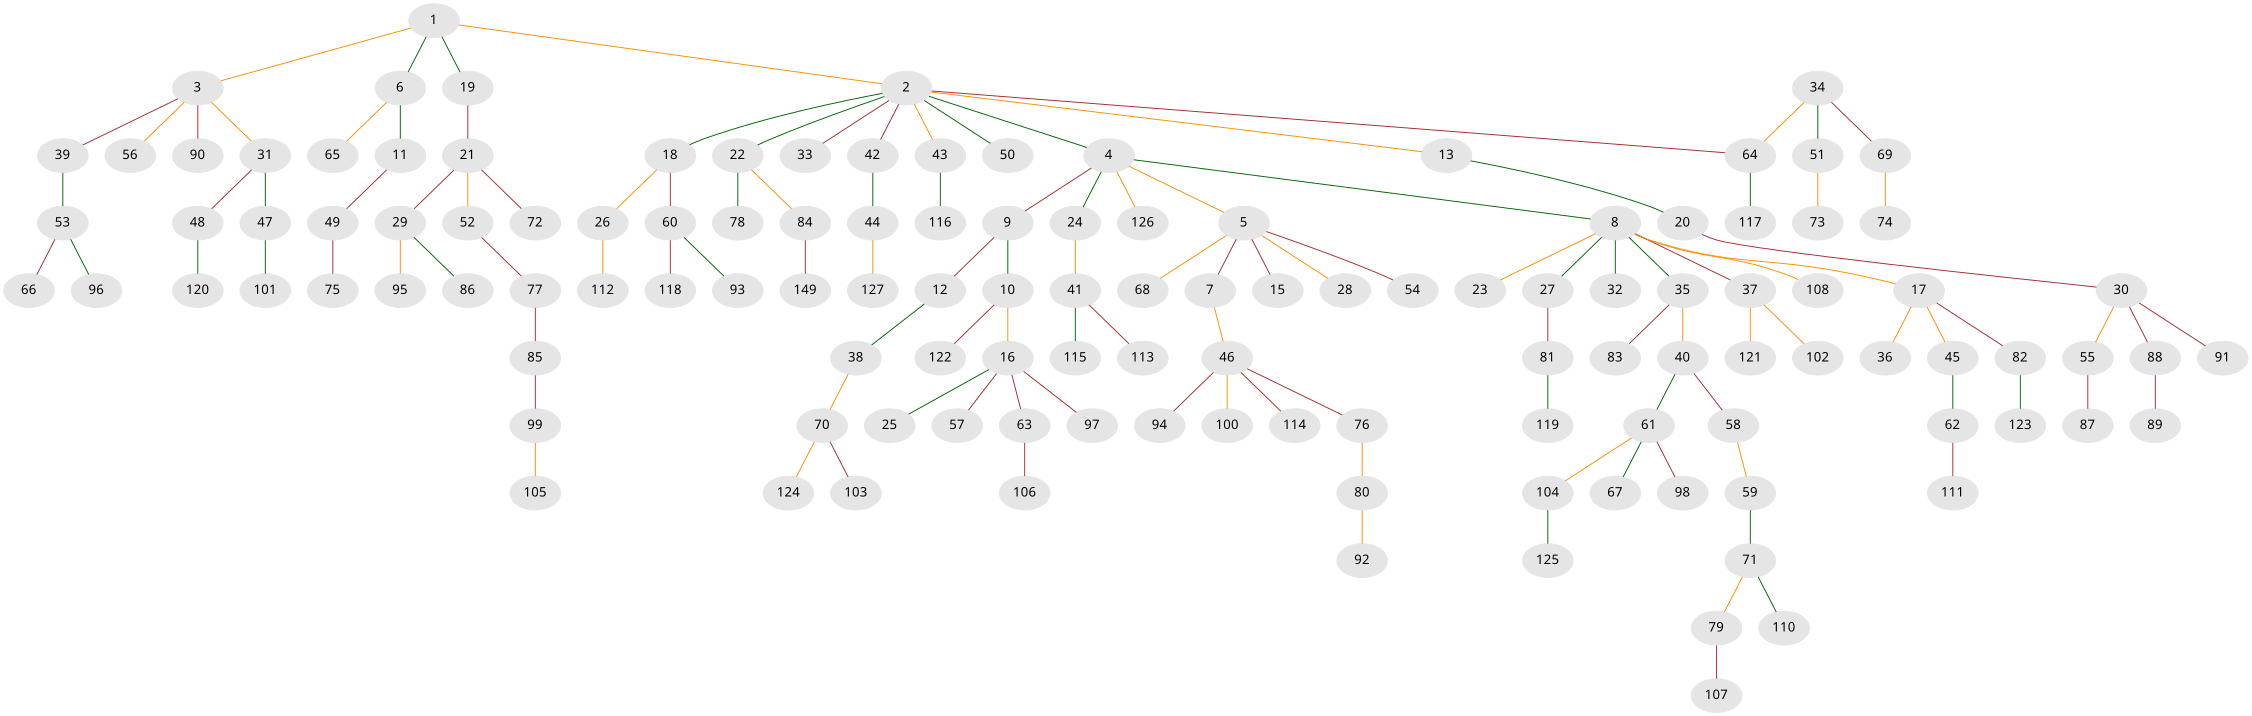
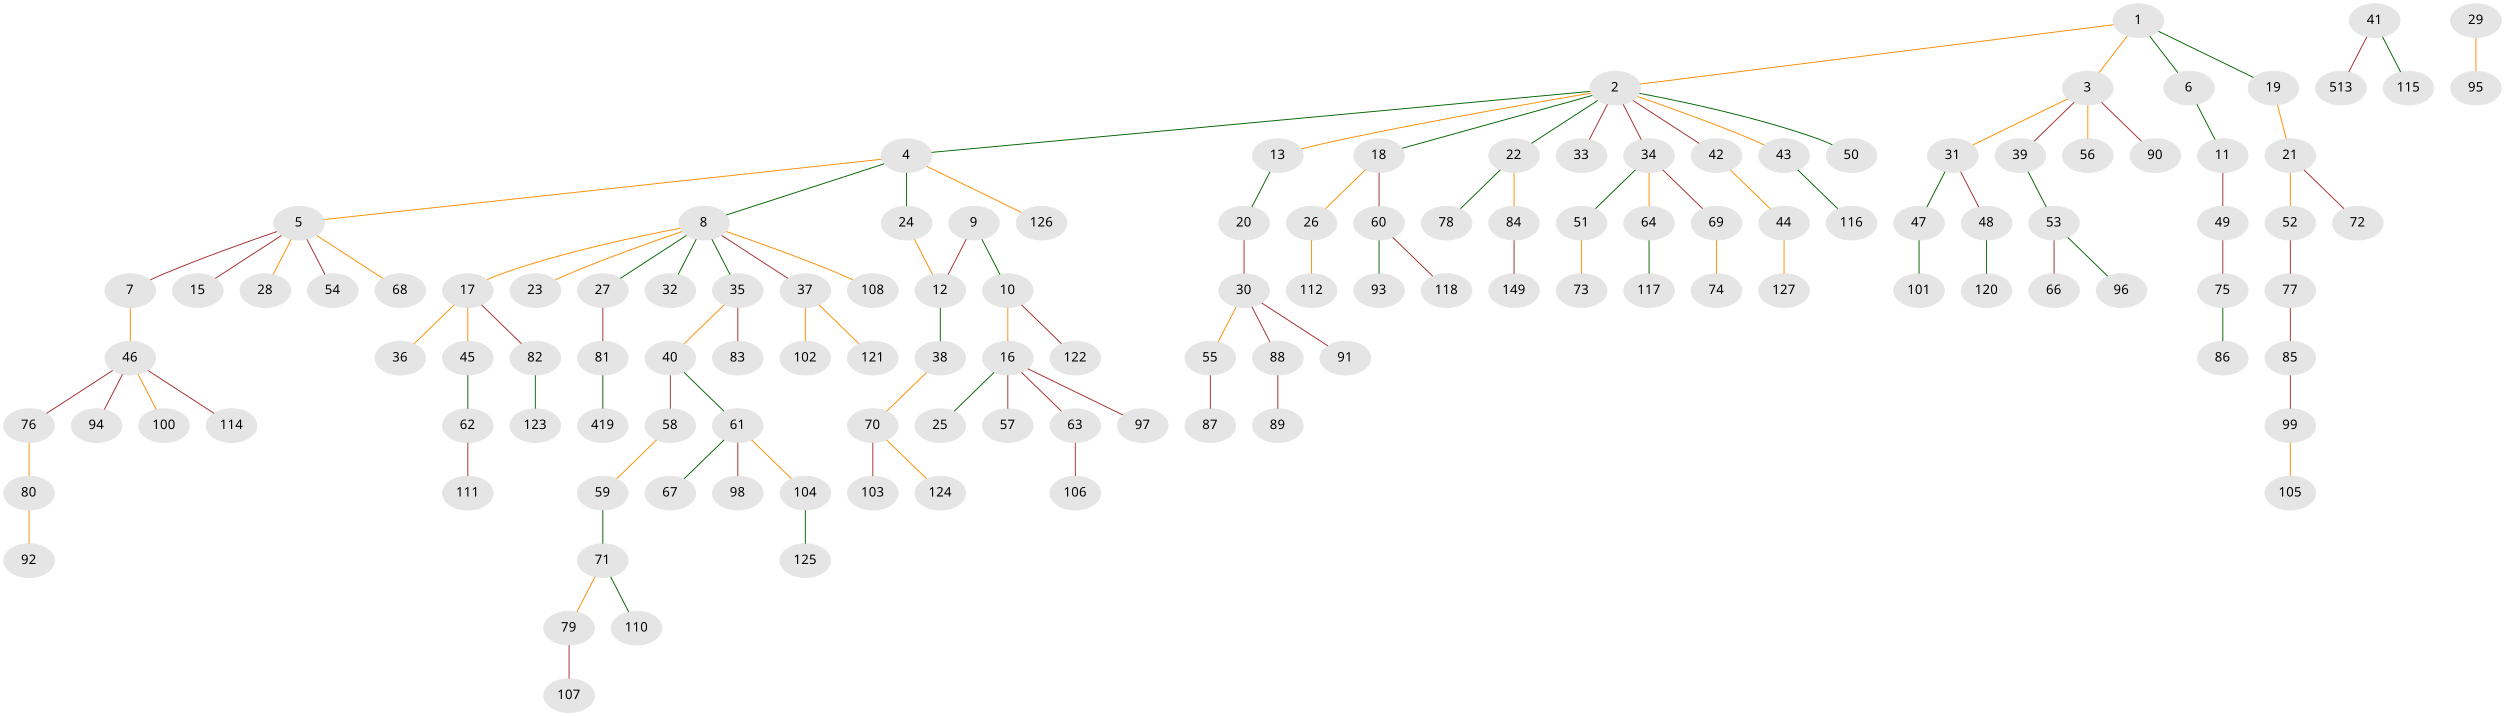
(468, 122) -> (2282, 122)
(1329, 122) -> (1632, 122)
(333, 156) -> none
(434, 189) -> none
(873, 189) -> (1750, 189)
(1058, 189) -> none
(434, 257) -> (2223, 324)
(1075, 257) -> (923, 257)
(1143, 358) -> (2341, 88)
(1548, 426) -> (603, 426)
